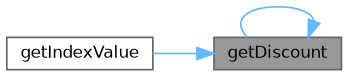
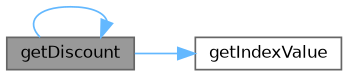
(175, 54) -> (156, 54)
